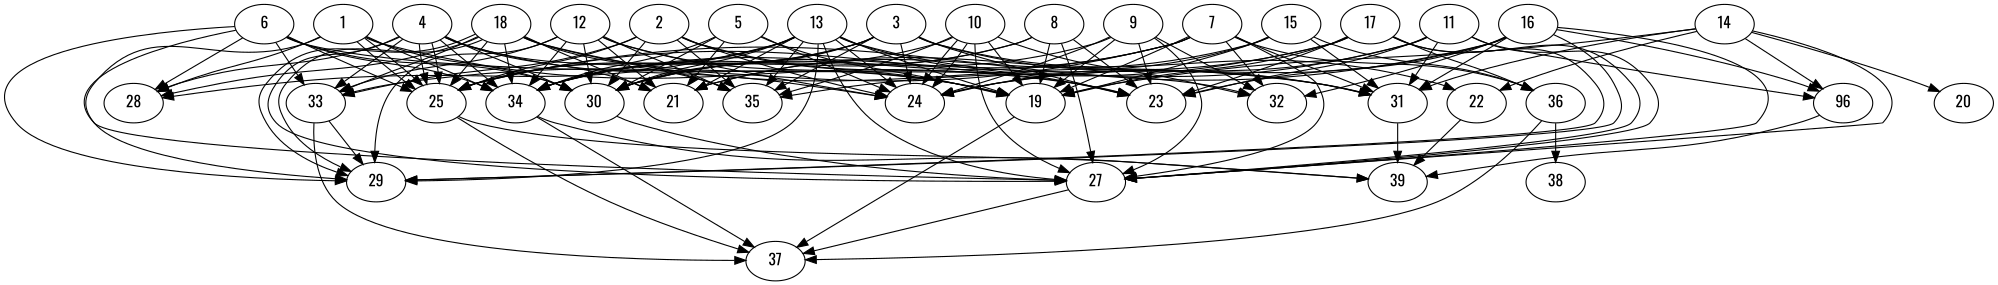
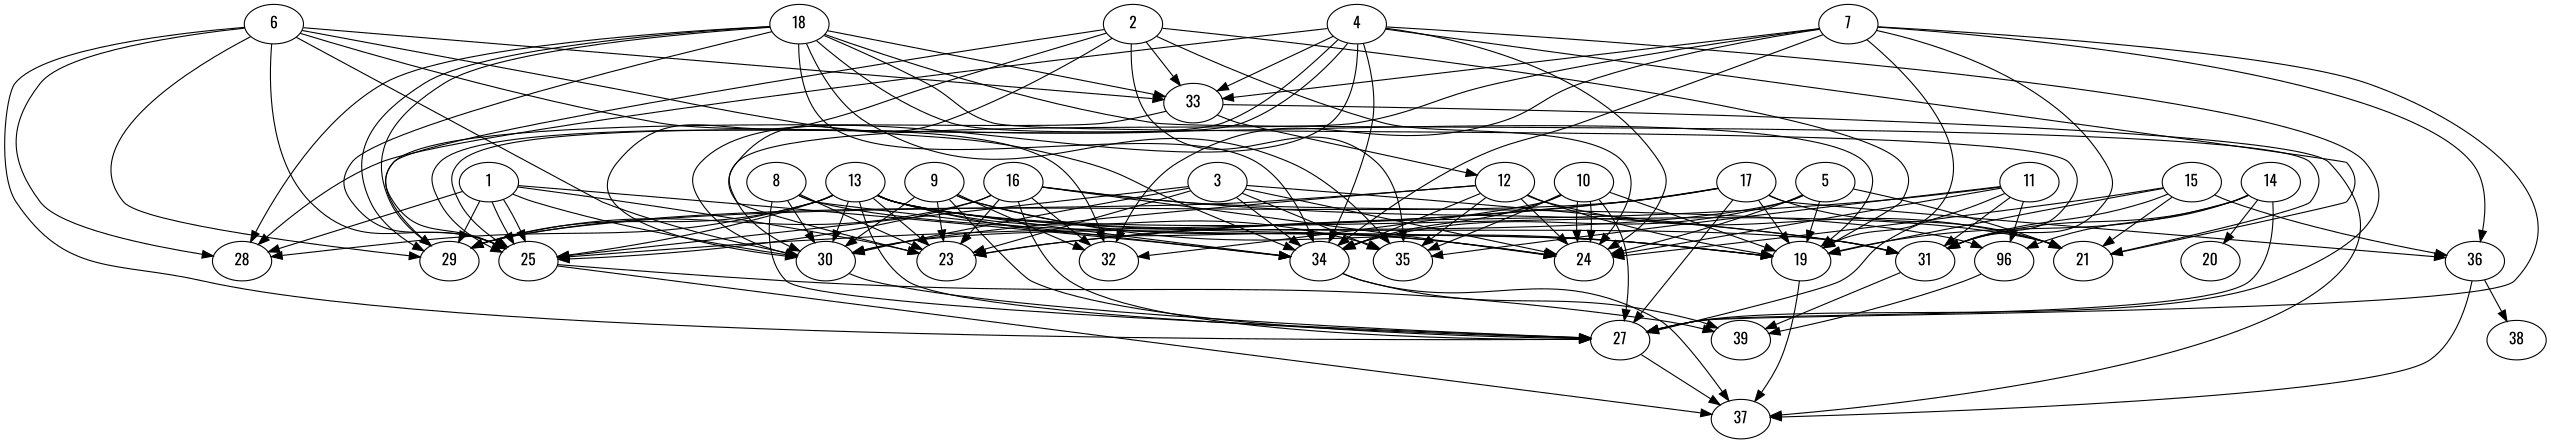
(582, 63) -> none
(454, 64) -> (1379, 154)
(1477, 103) -> none
